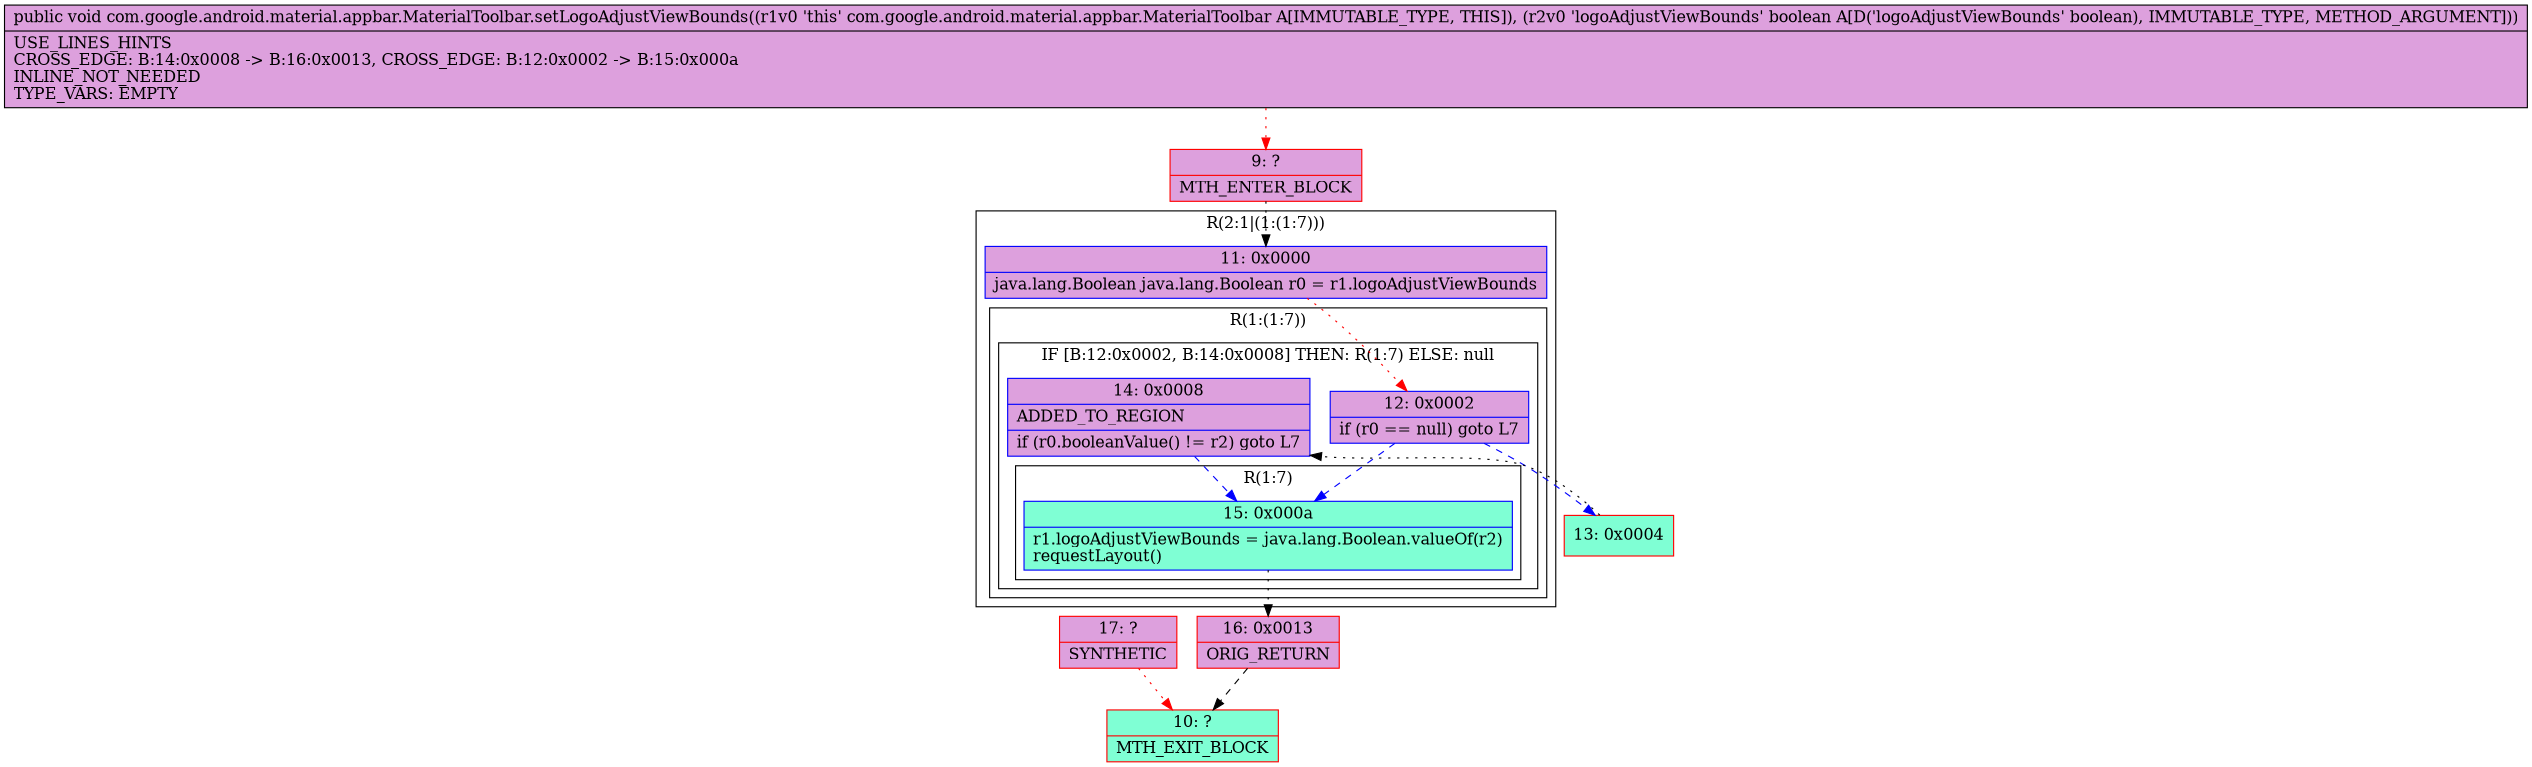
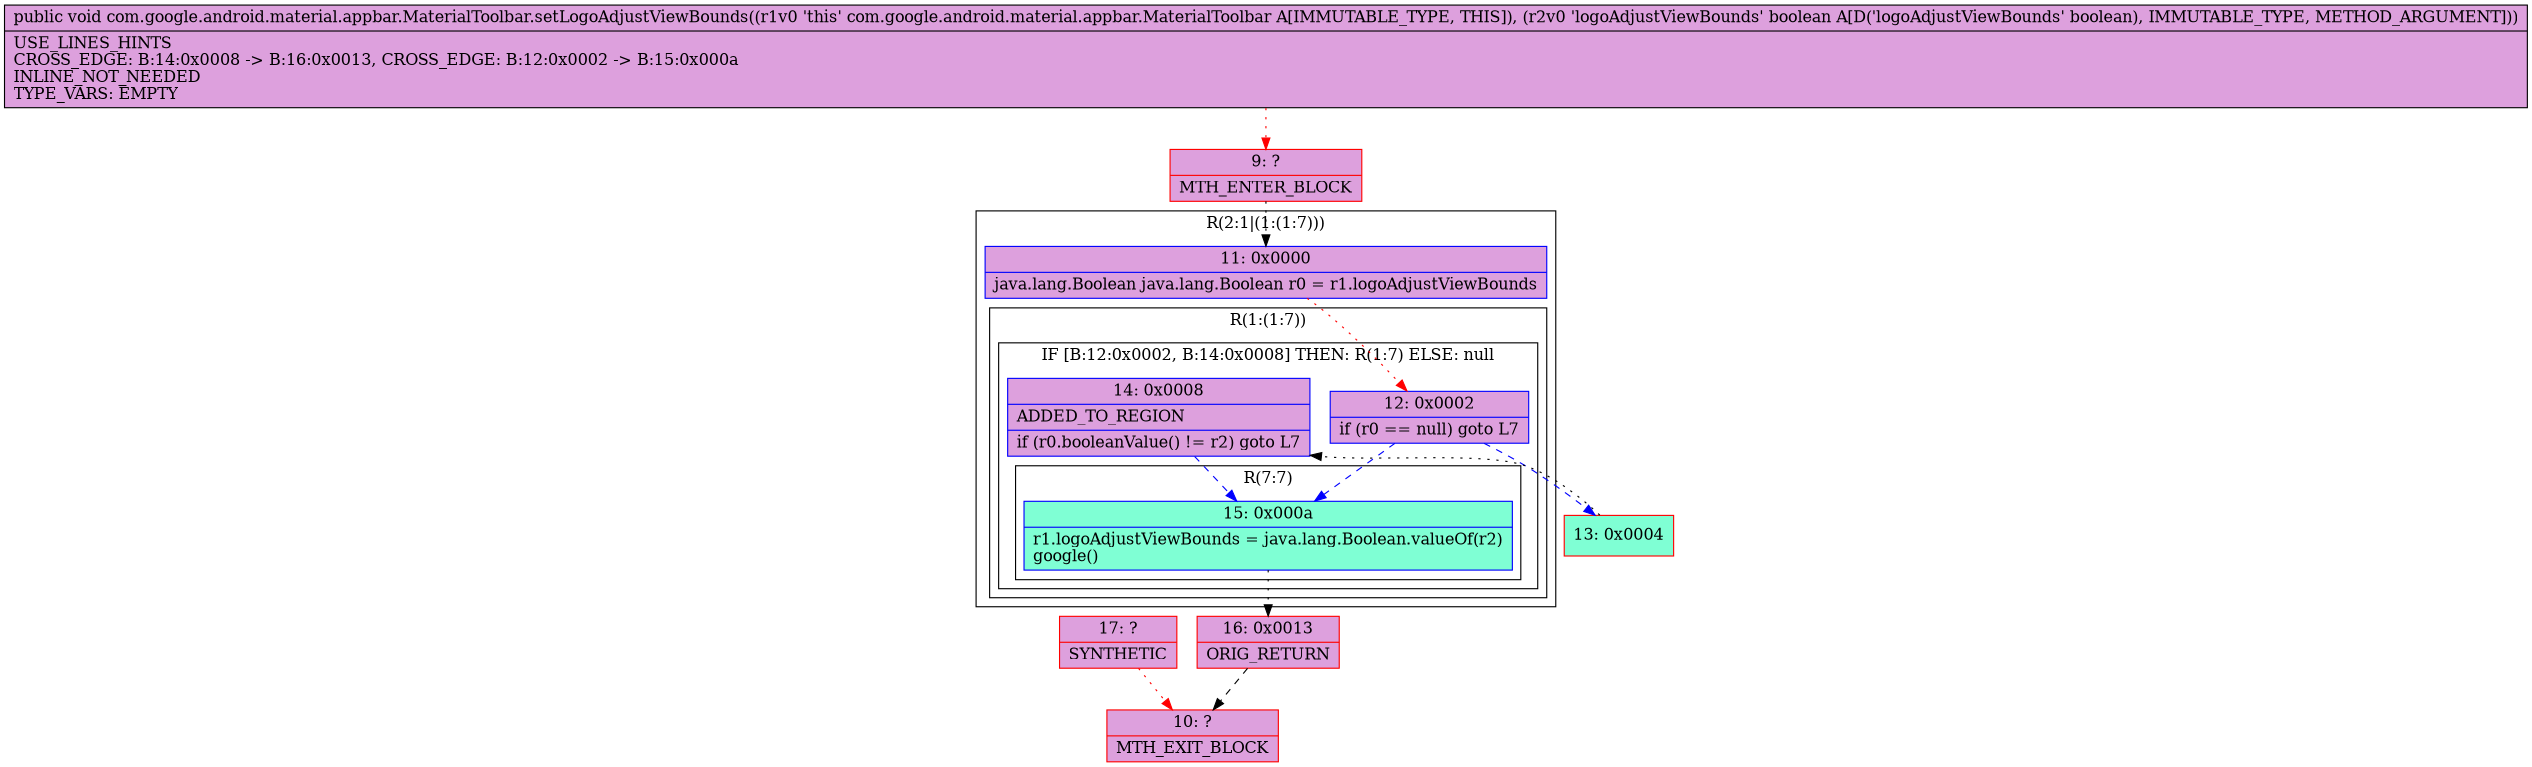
(1268, 479) -> (1268, 479)
(1098, 557) -> (1066, 557)
(1193, 736) -> (1193, 736)
